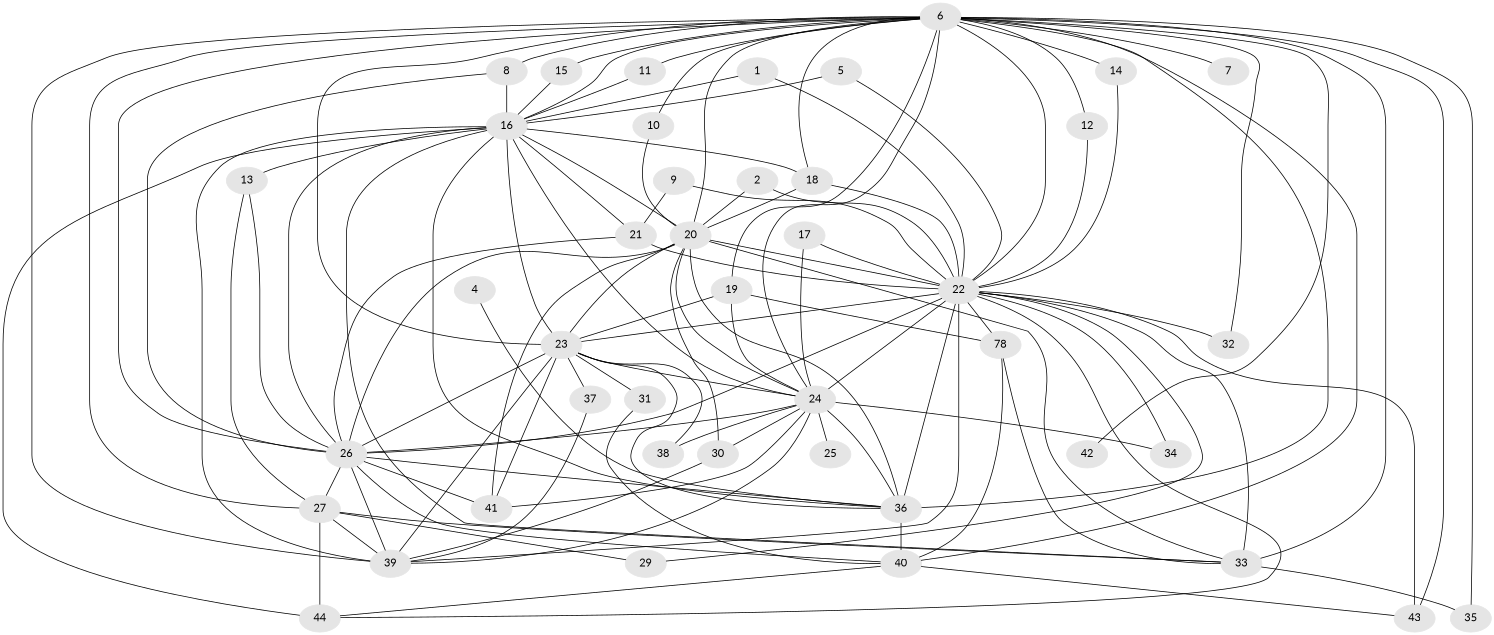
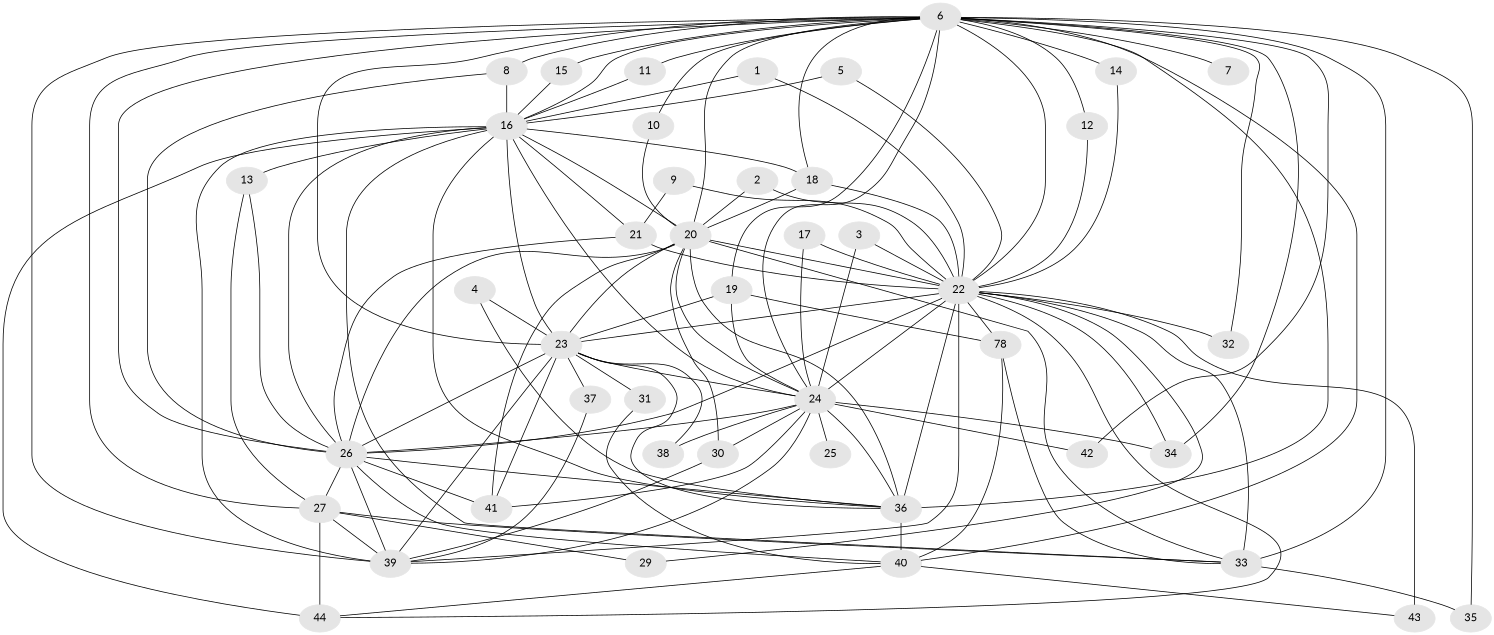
(1441, 108) -> (1291, 109)
none -> (859, 236)
none -> (518, 318)
none -> (951, 427)
